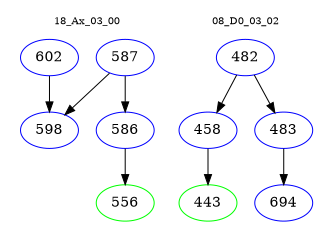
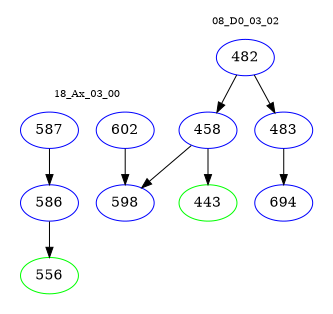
(91, 91) -> (178, 157)
